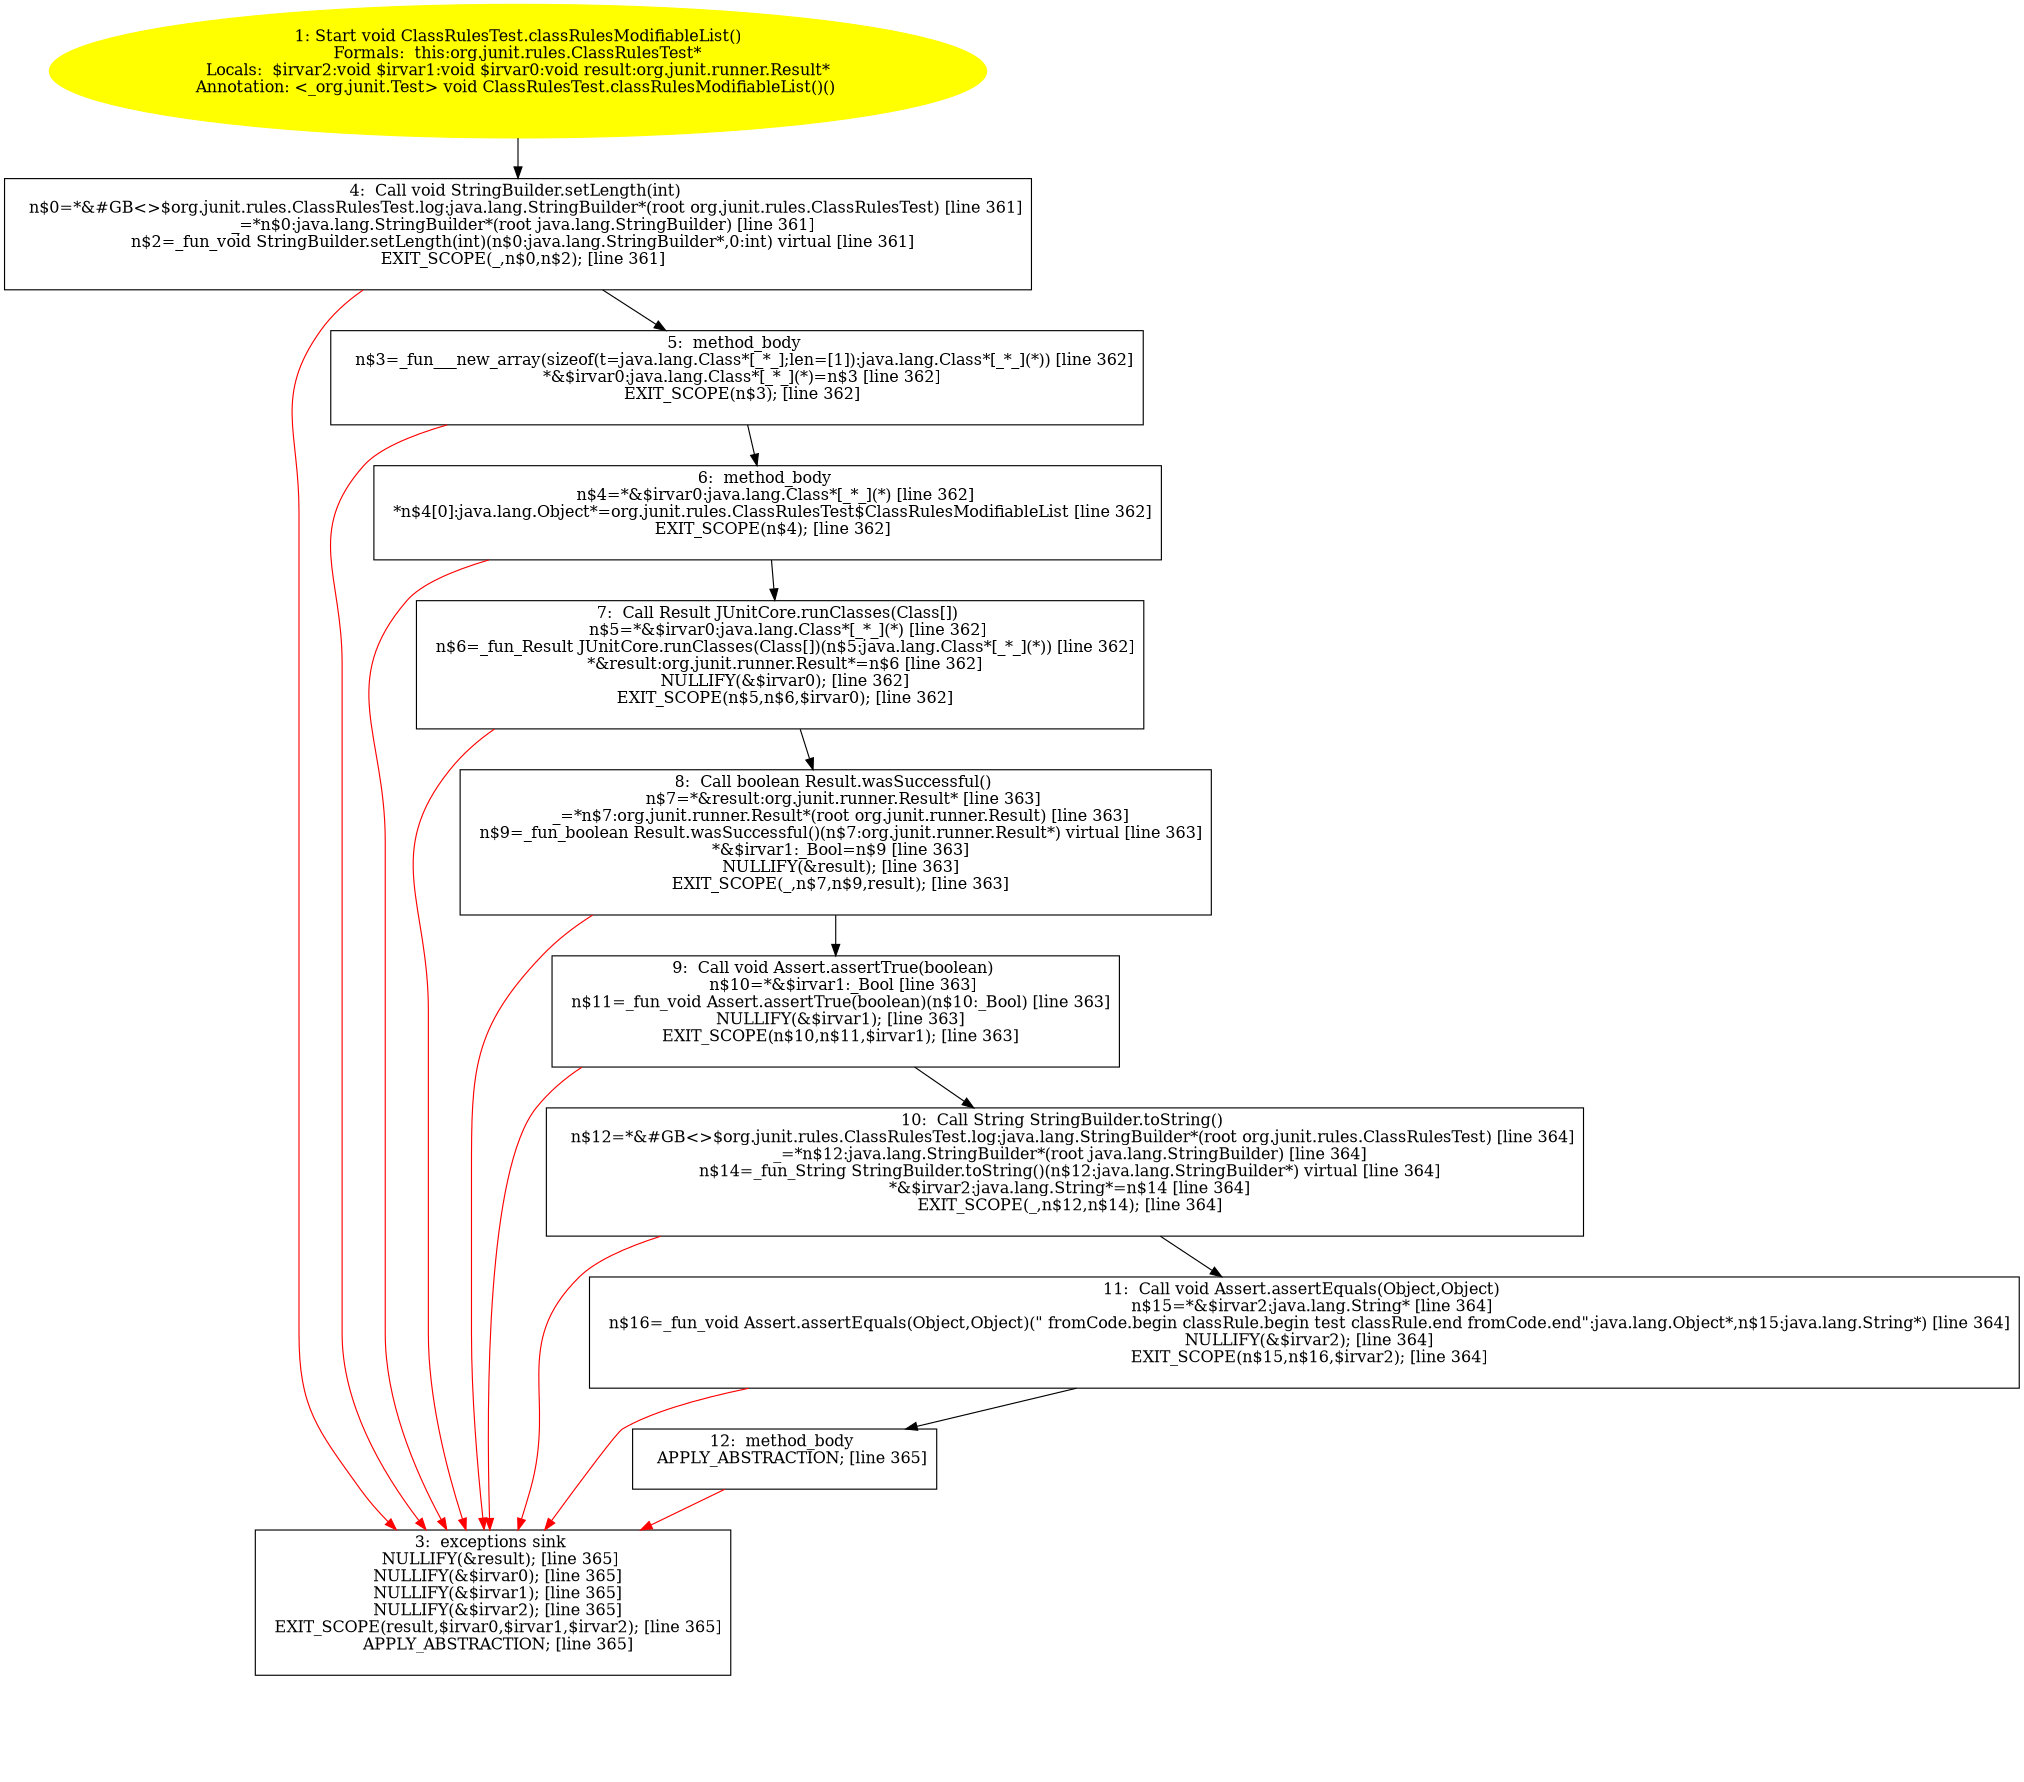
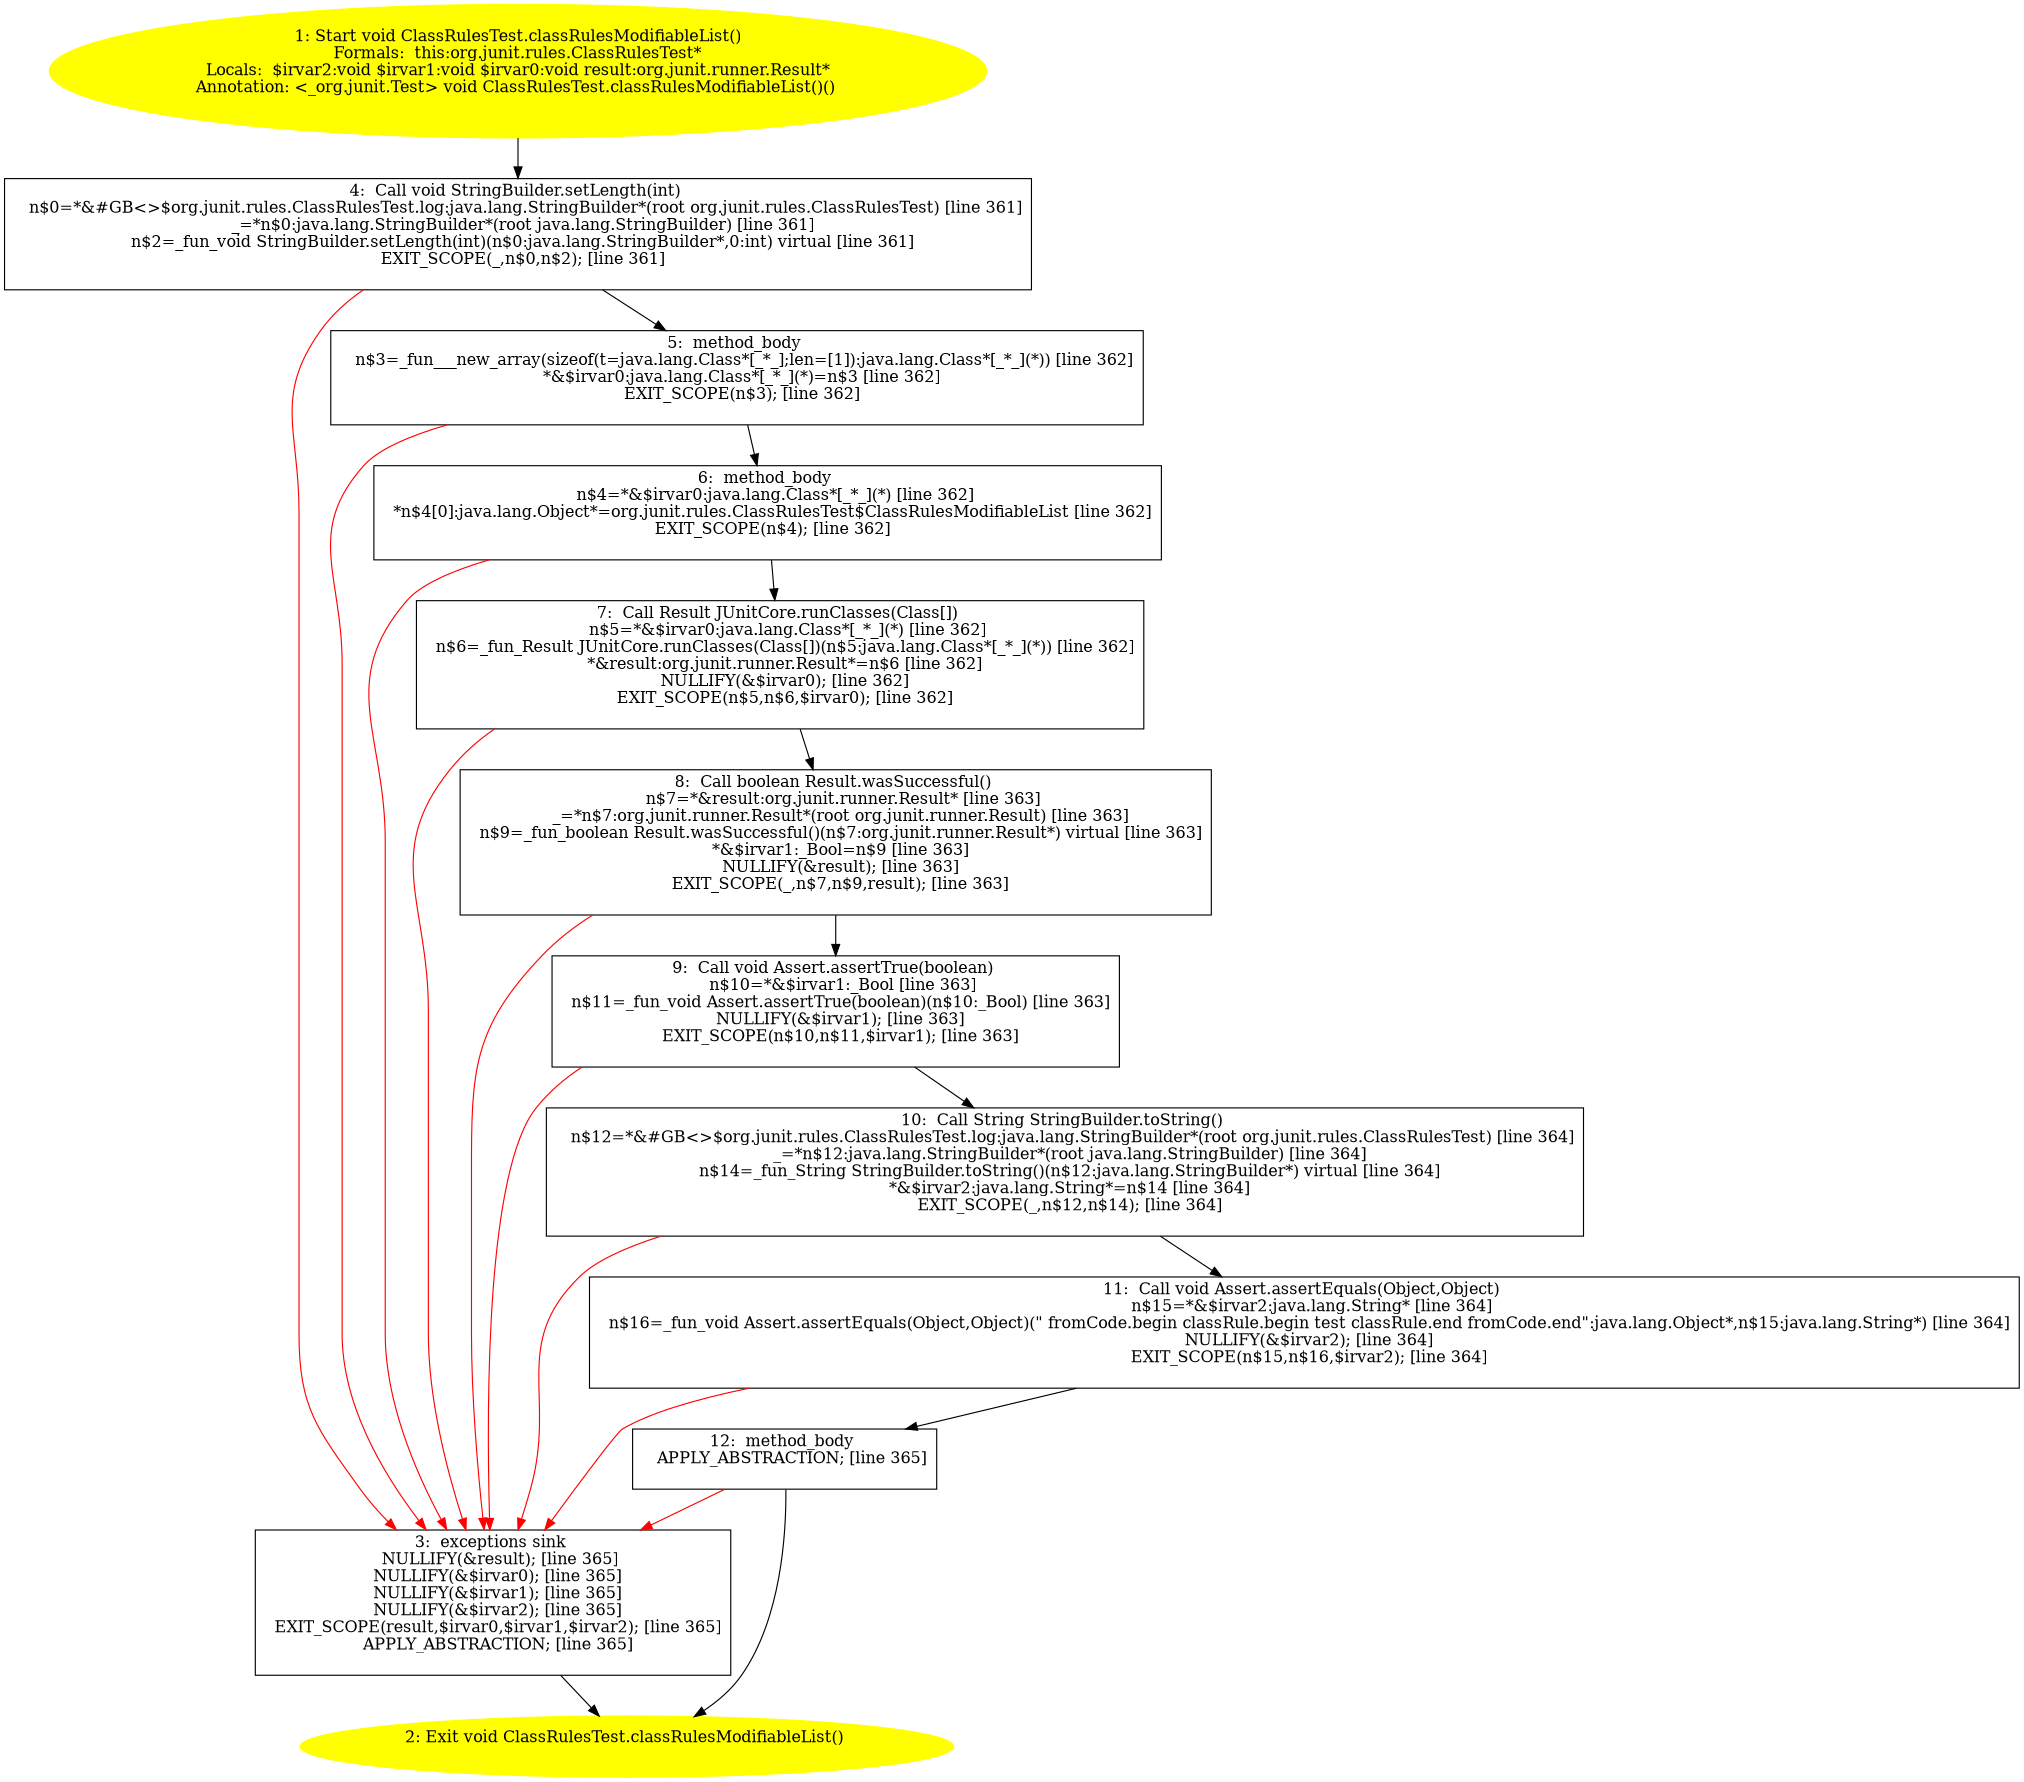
none -> (627, 1747)
